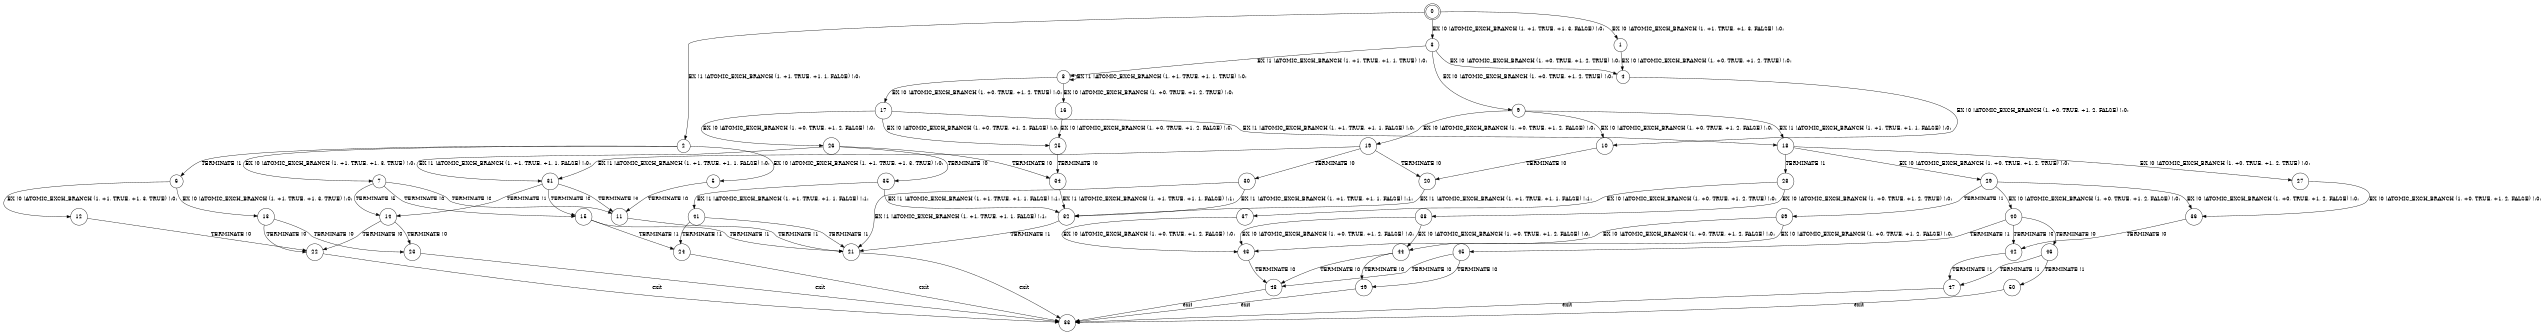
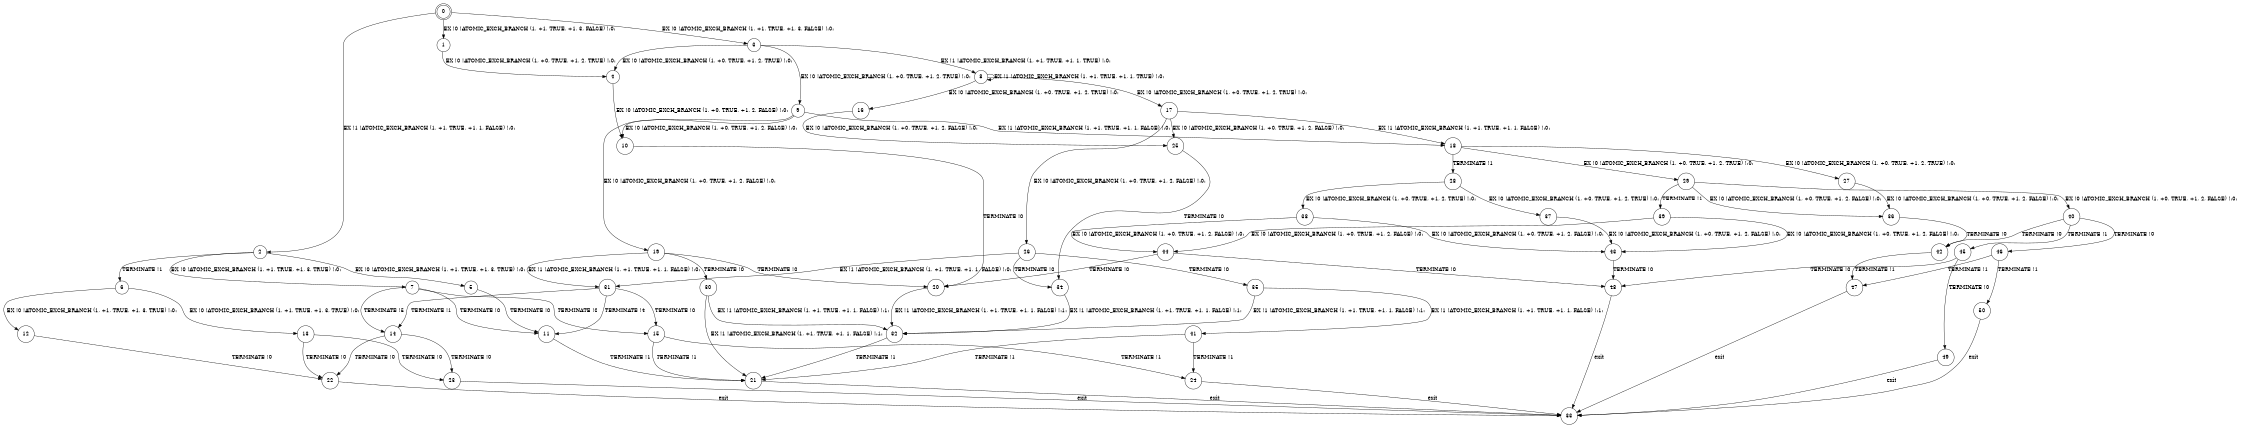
(1373, 259) -> (1053, 273)
